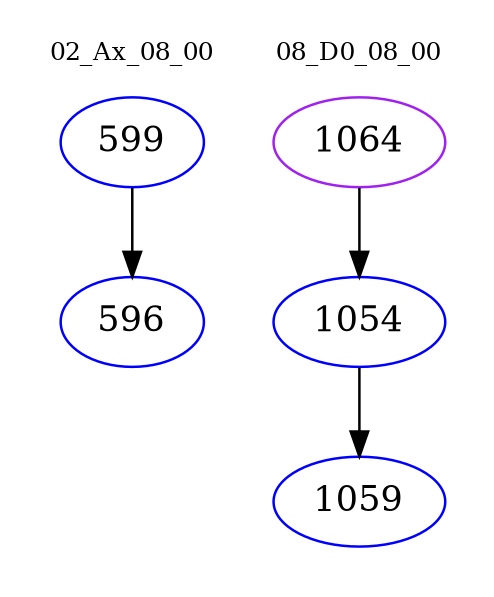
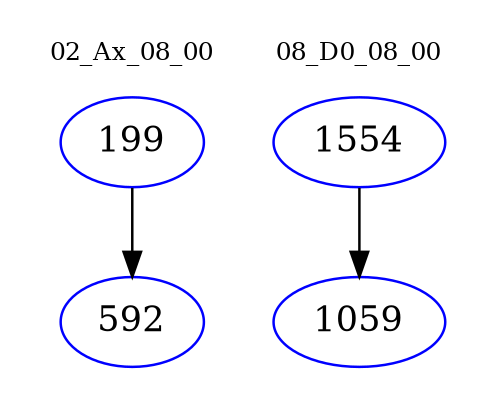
(132, 142) -> (132, 142)
(359, 142) -> none
(132, 322) -> (132, 322)
(359, 322) -> (359, 142)
